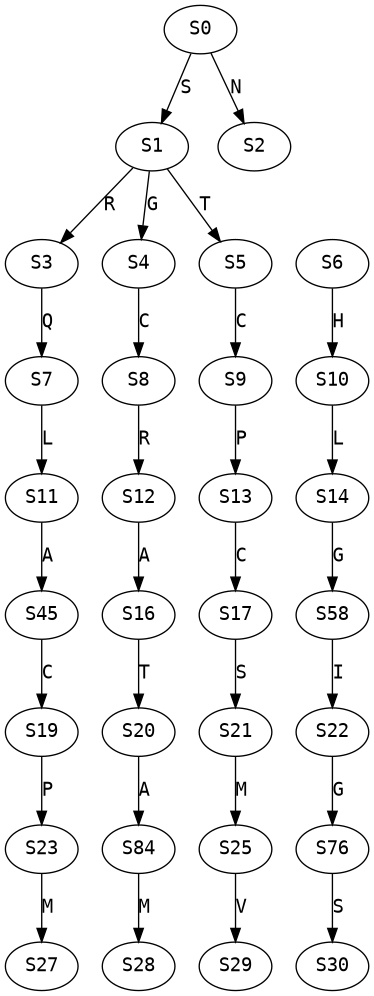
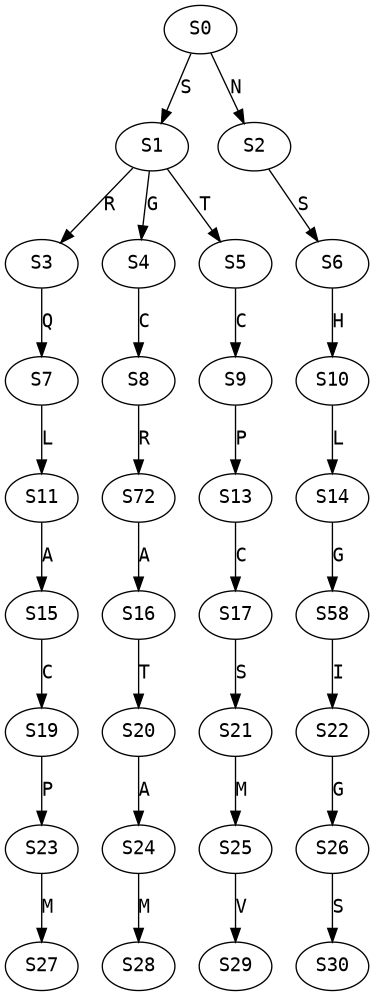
none -> (289, 199)
(139, 498) -> (139, 498)
(42, 615) -> (42, 615)
(139, 849) -> (139, 849)
(332, 849) -> (332, 849)
